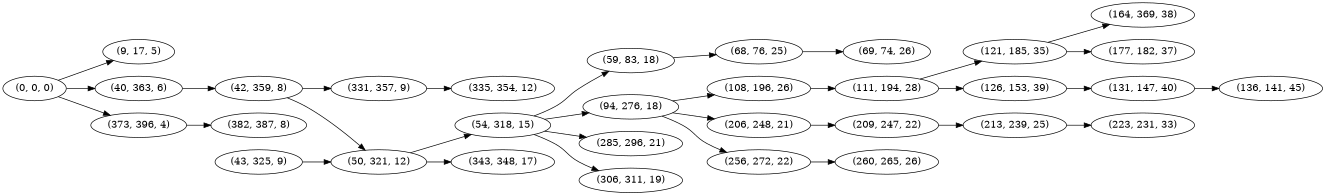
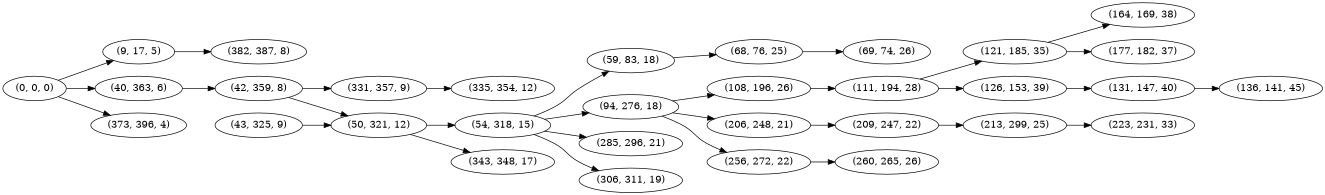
(1143, 15) -> (1143, 15)
(195, 125) -> (189, 52)
(1015, 125) -> (1015, 125)
